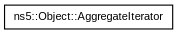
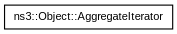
(89, 17) -> (89, 17)
